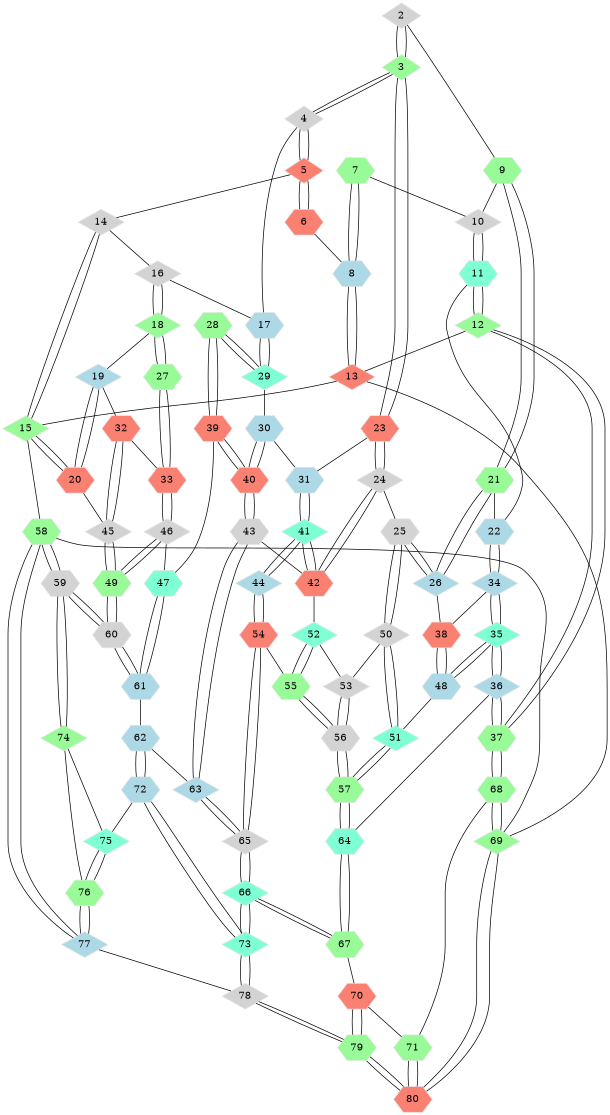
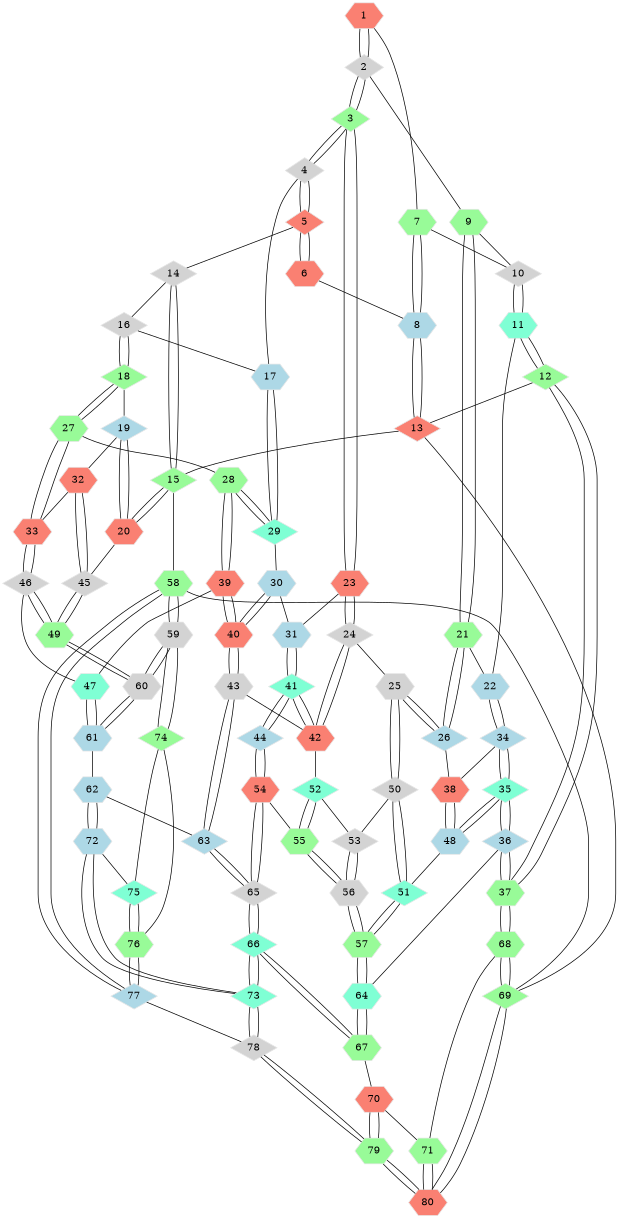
none -> (364, 16)
none -> (149, 454)
